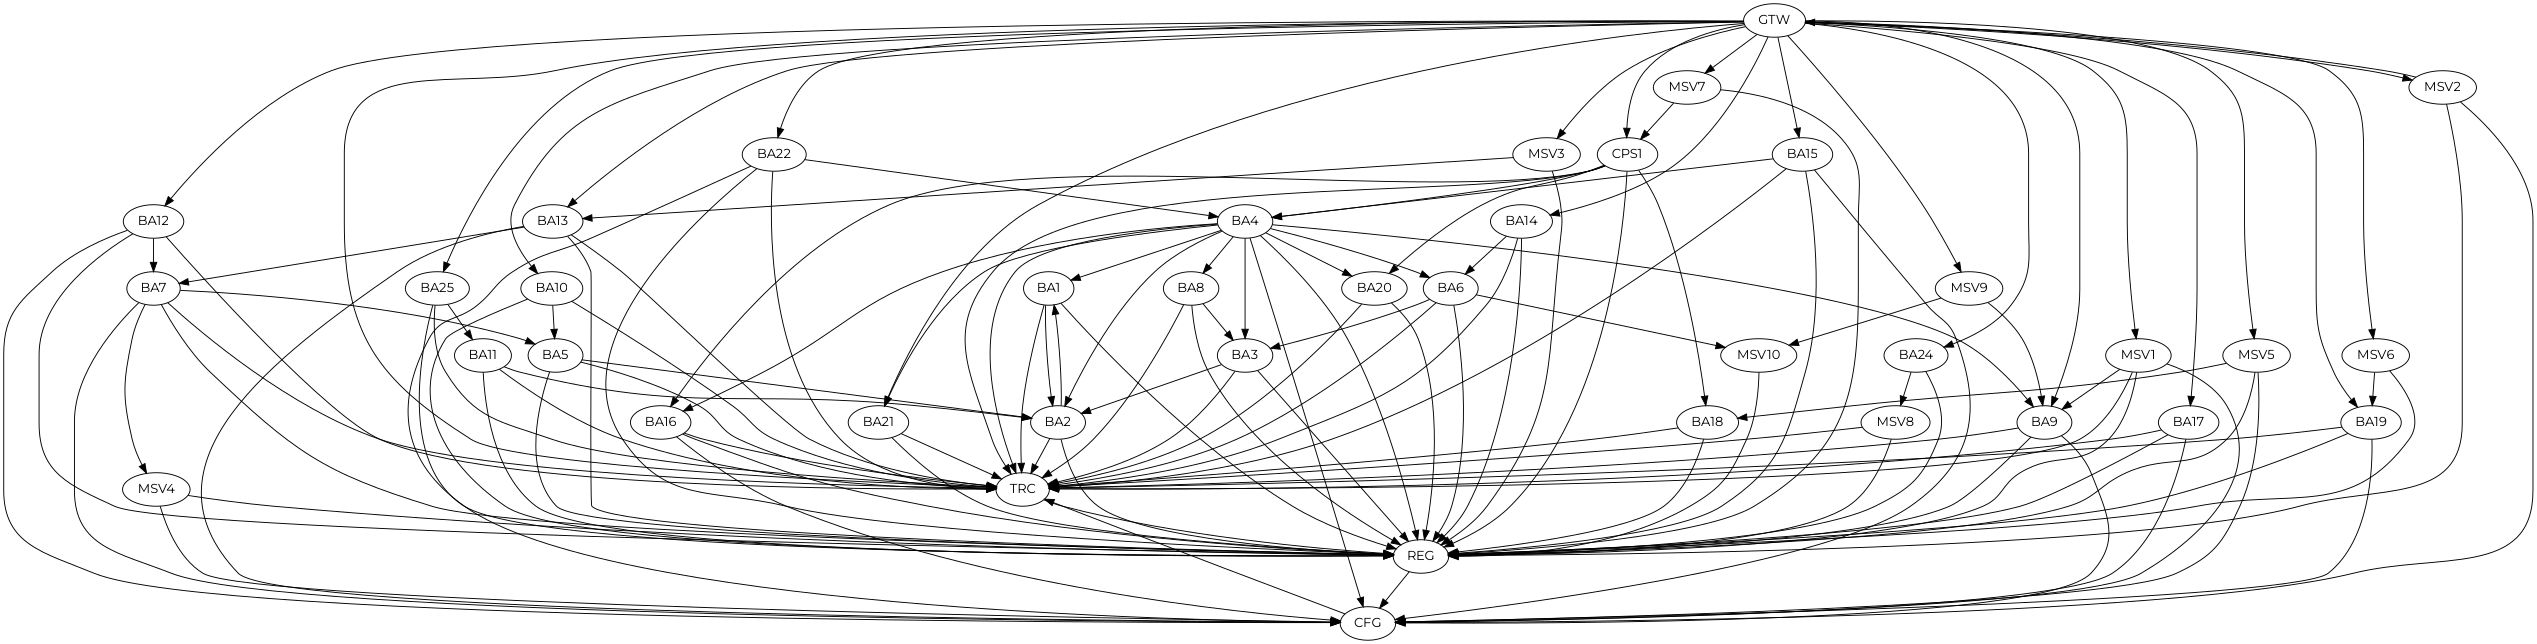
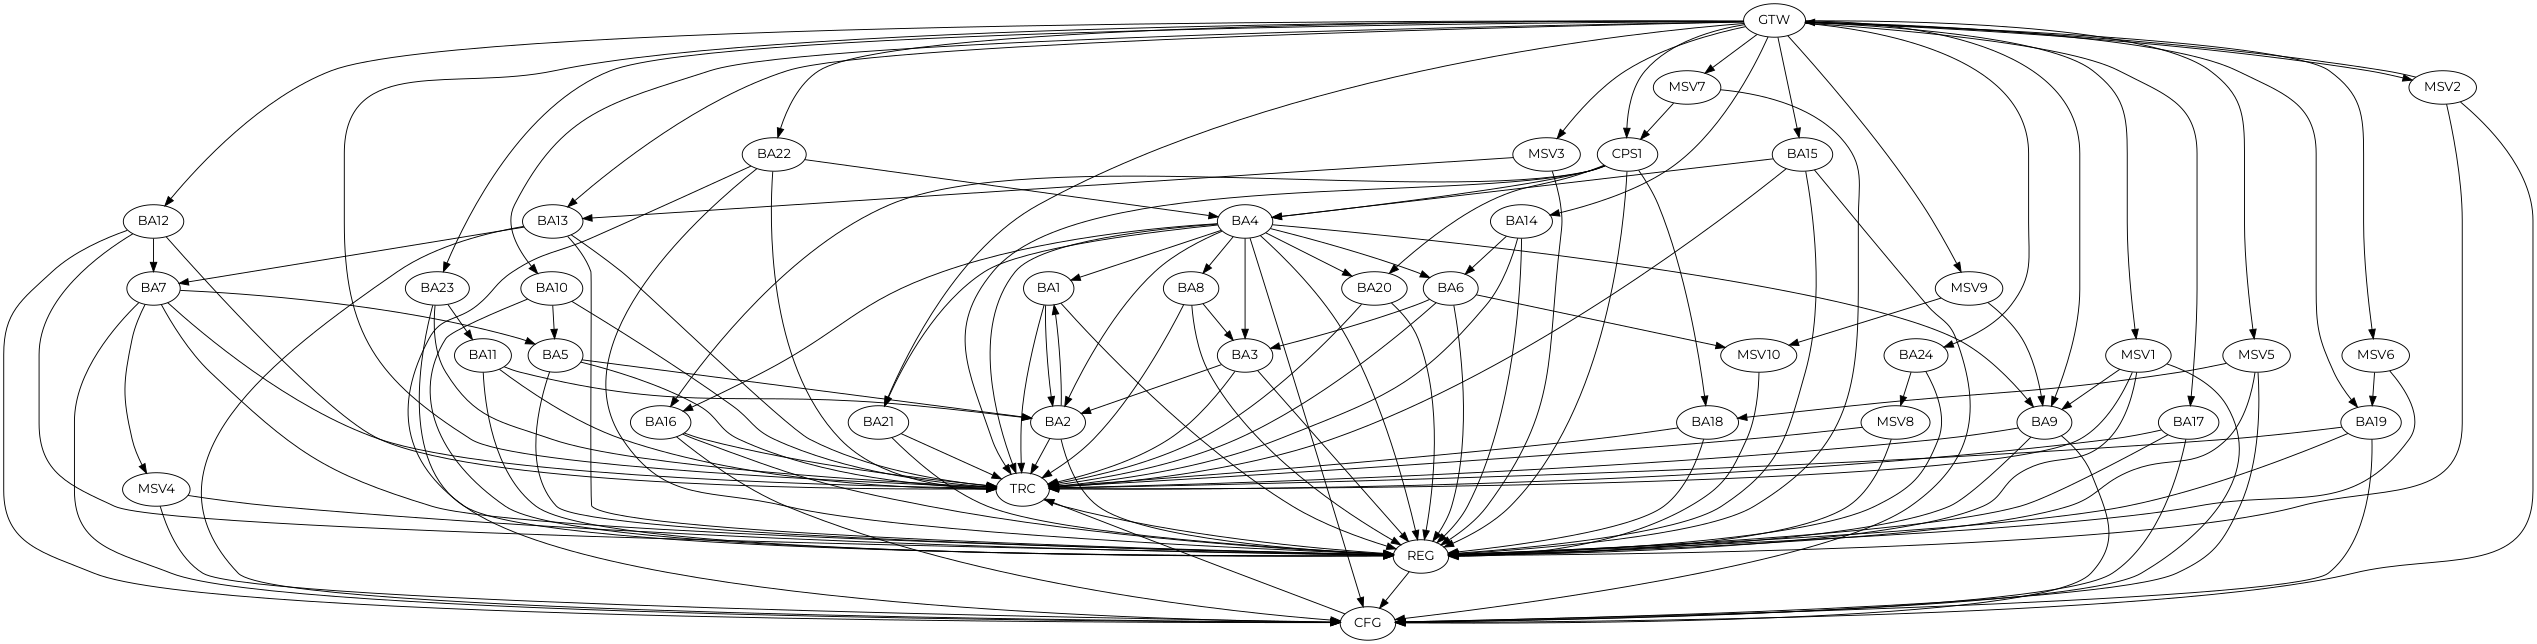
(437, 288) -> (437, 288)
